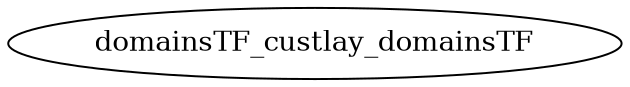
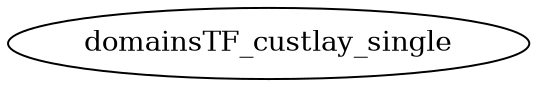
(315, 43) -> (269, 43)
